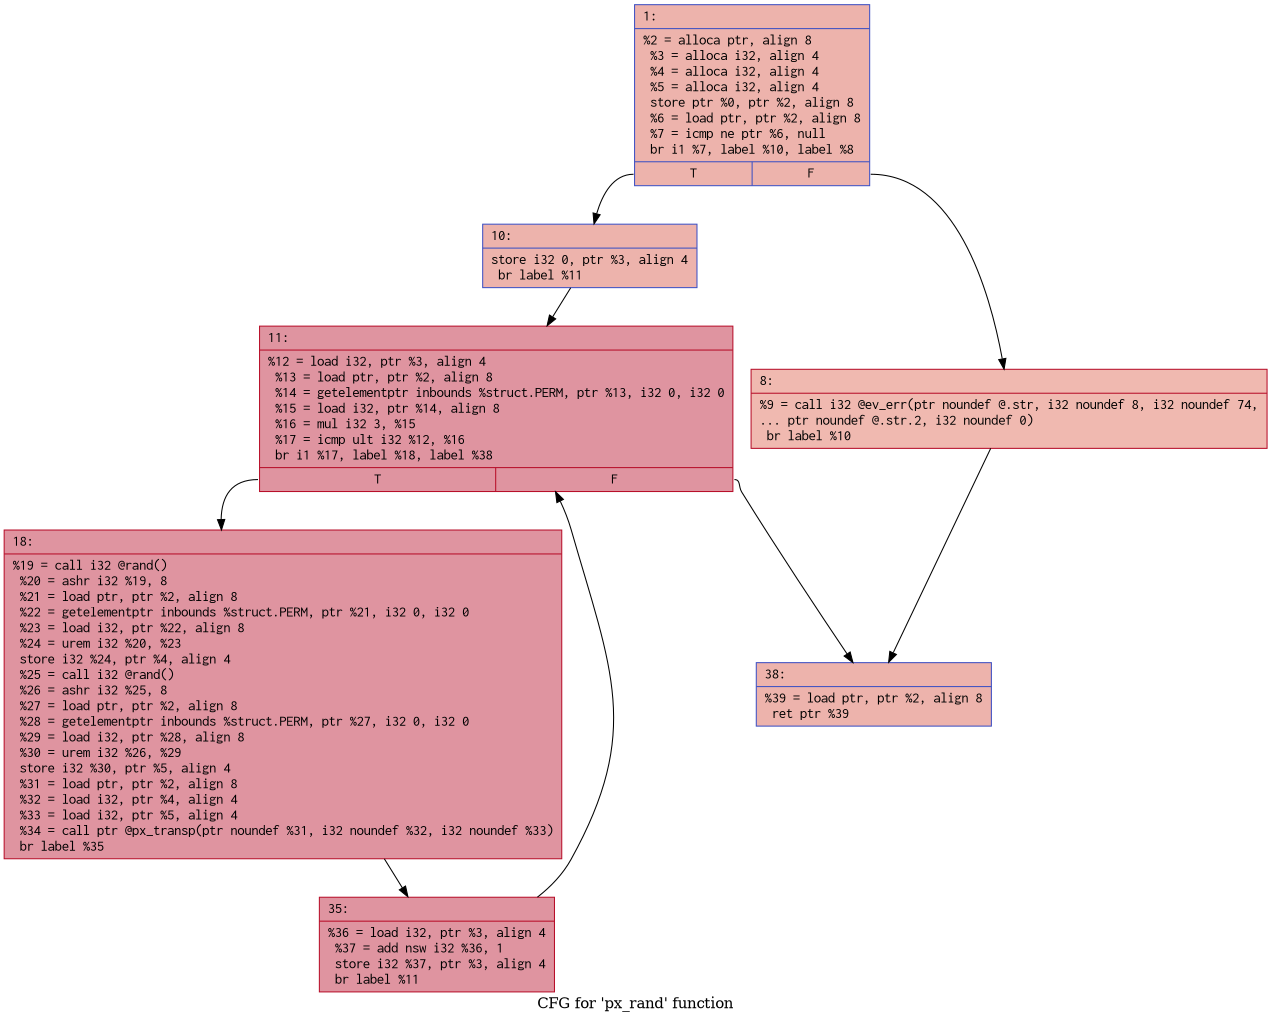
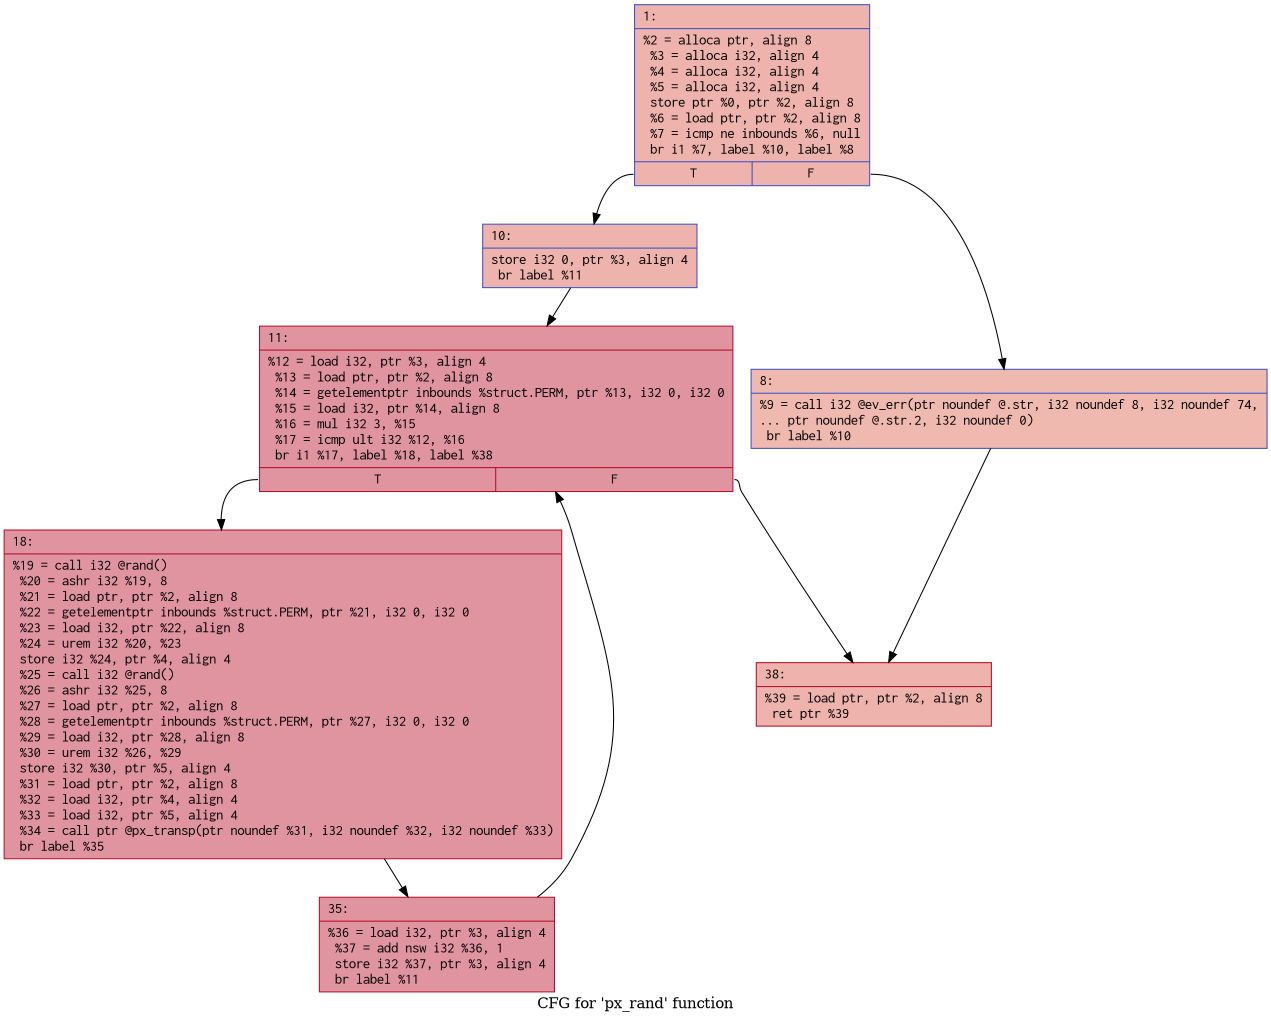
(734, 134) -> (752, 134)
(1009, 409) -> (1009, 409)
(874, 694) -> (874, 694)
